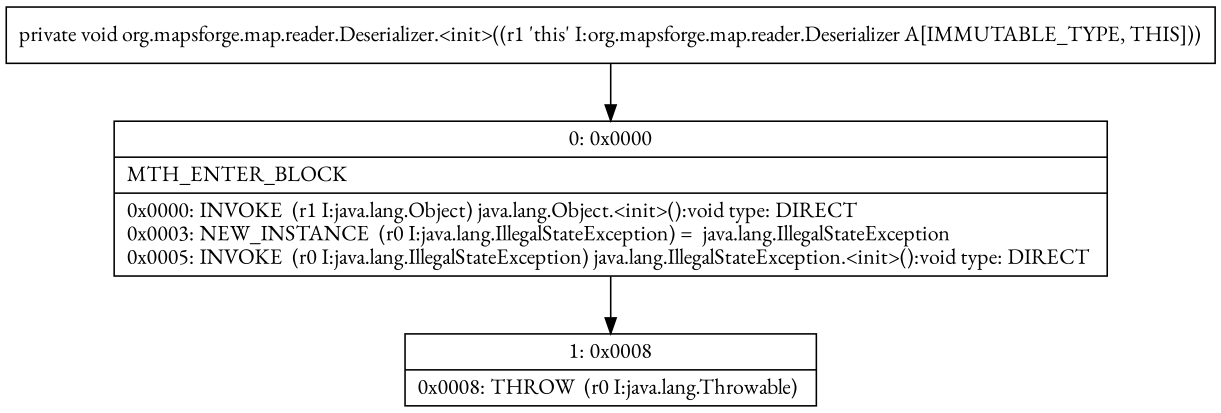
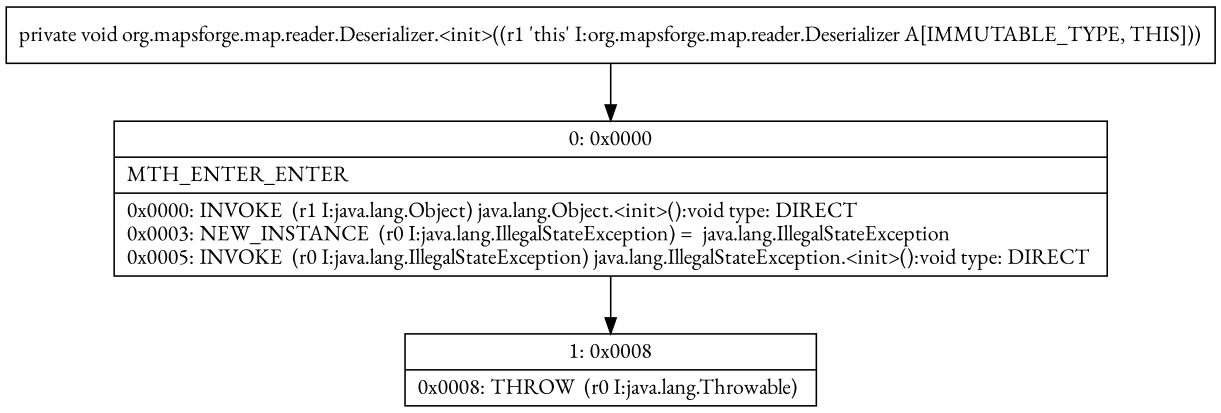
(238, 174) -> (238, 174)
